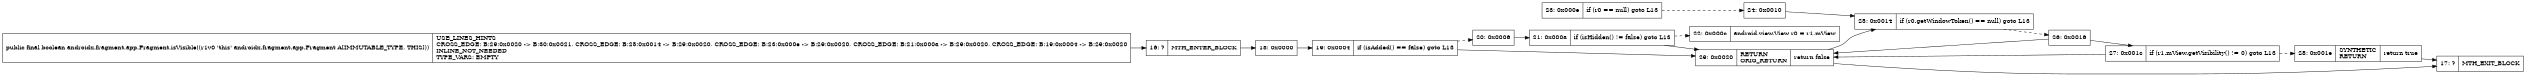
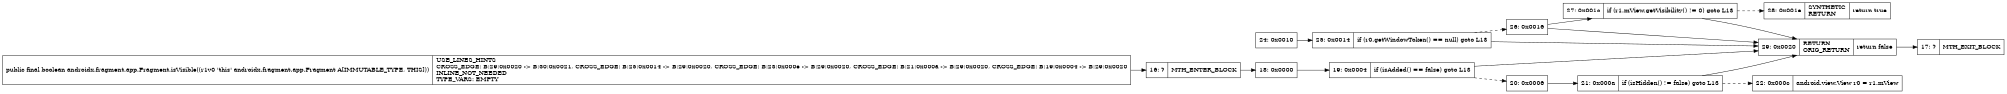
(1602, 10) -> none
(1849, 39) -> (1622, 44)
(2427, 59) -> none
